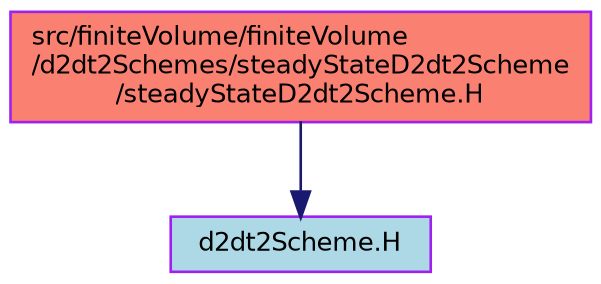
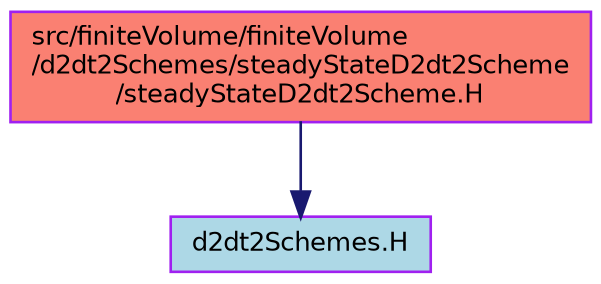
(301, 244) -> (301, 244)
